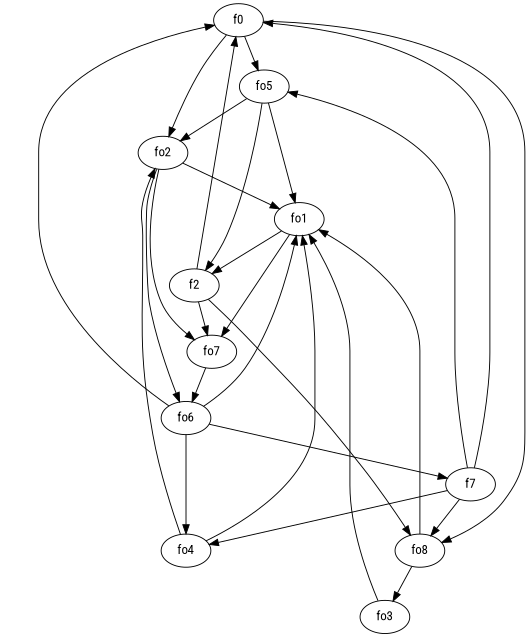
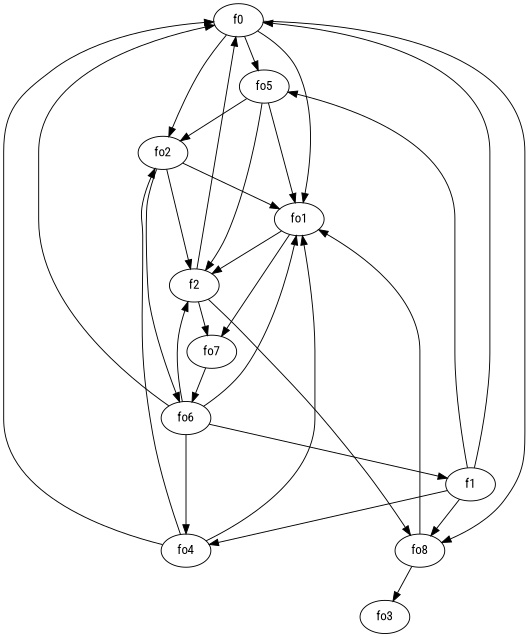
none -> (4, 263)
(153, 274) -> (178, 215)
none -> (177, 356)
(350, 420) -> (308, 103)
(471, 484) -> (471, 484)
